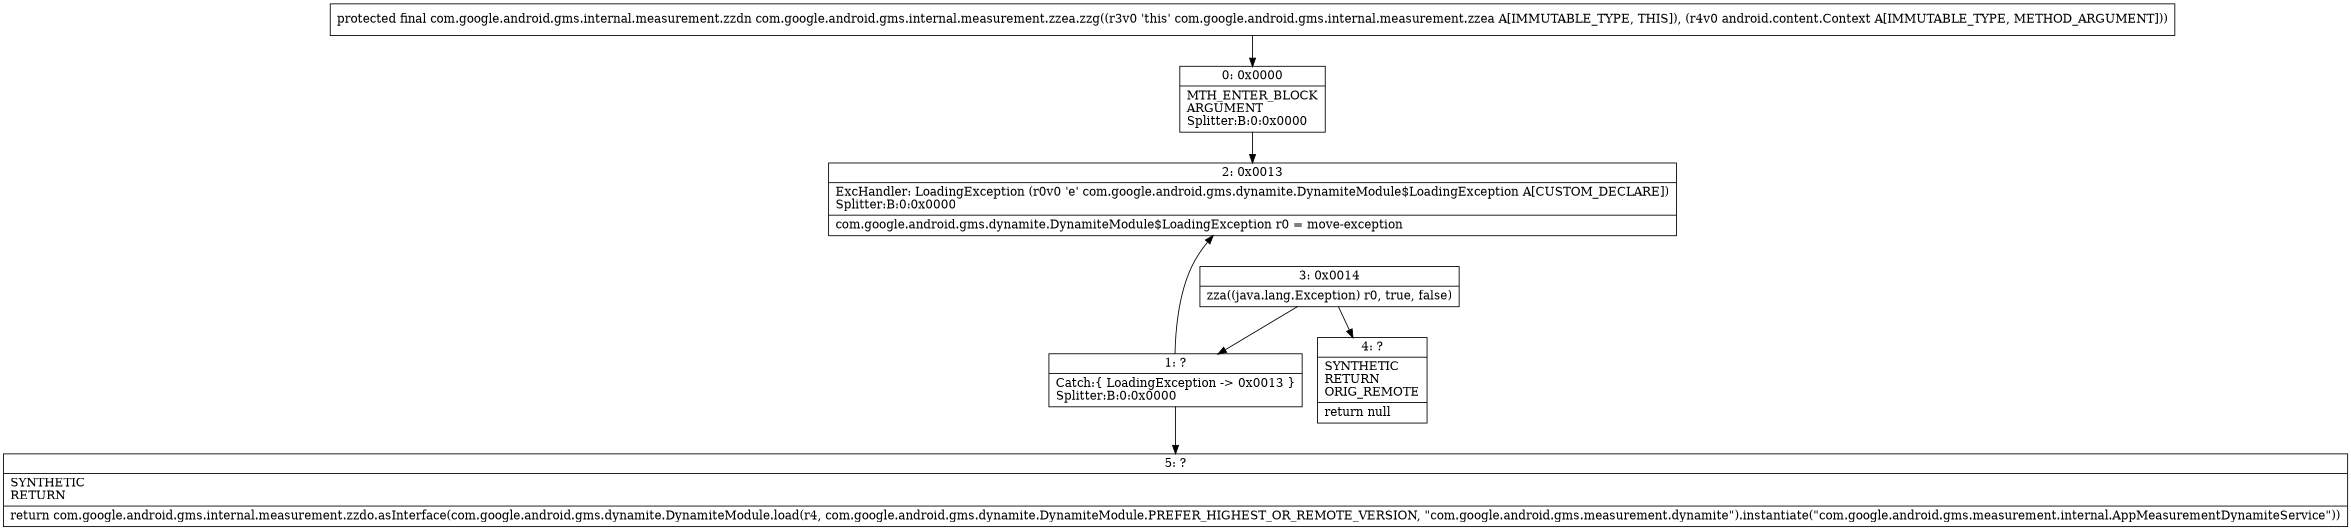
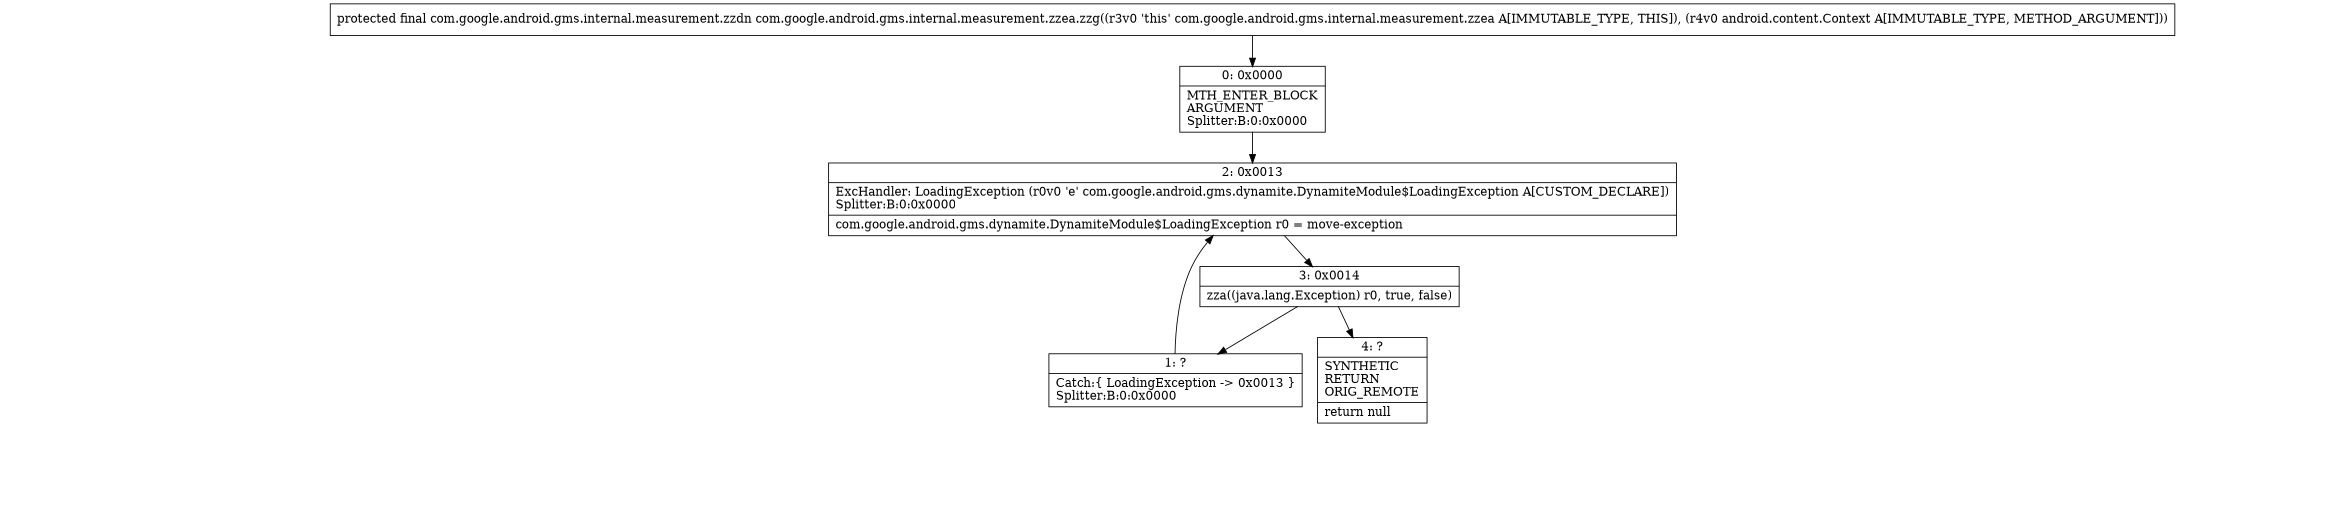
none -> (1295, 248)
(1176, 490) -> none
